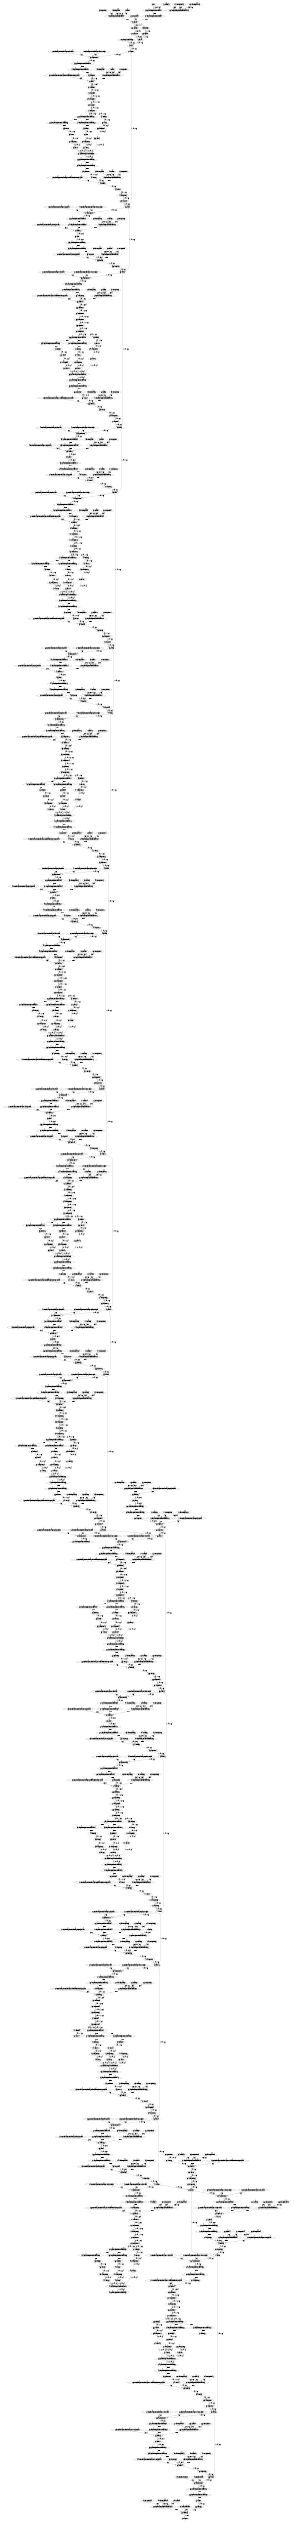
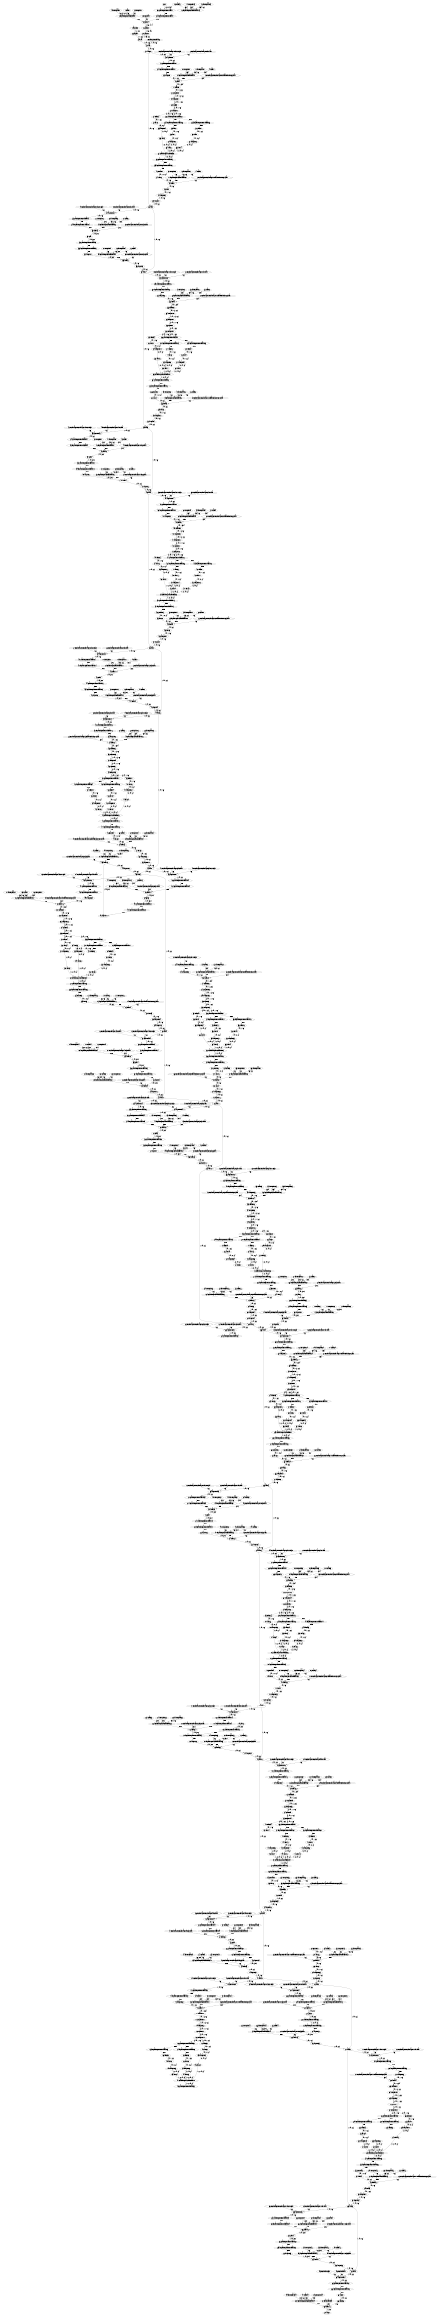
(71, 919) -> (104, 889)
(38, 1014) -> (83, 948)
(66, 1169) -> none
(55, 1348) -> (154, 1142)
(210, 2229) -> (315, 2023)
